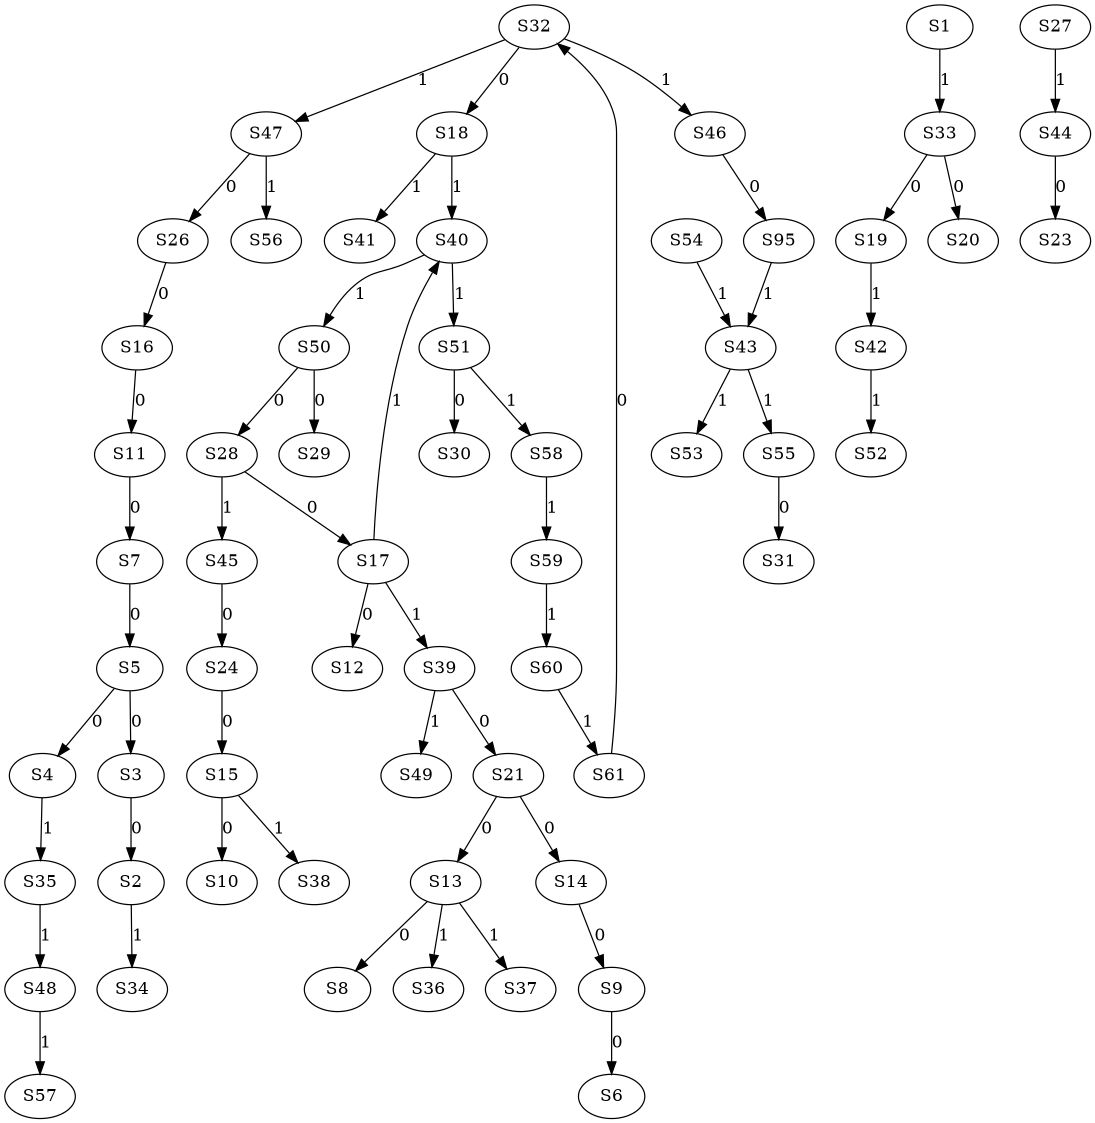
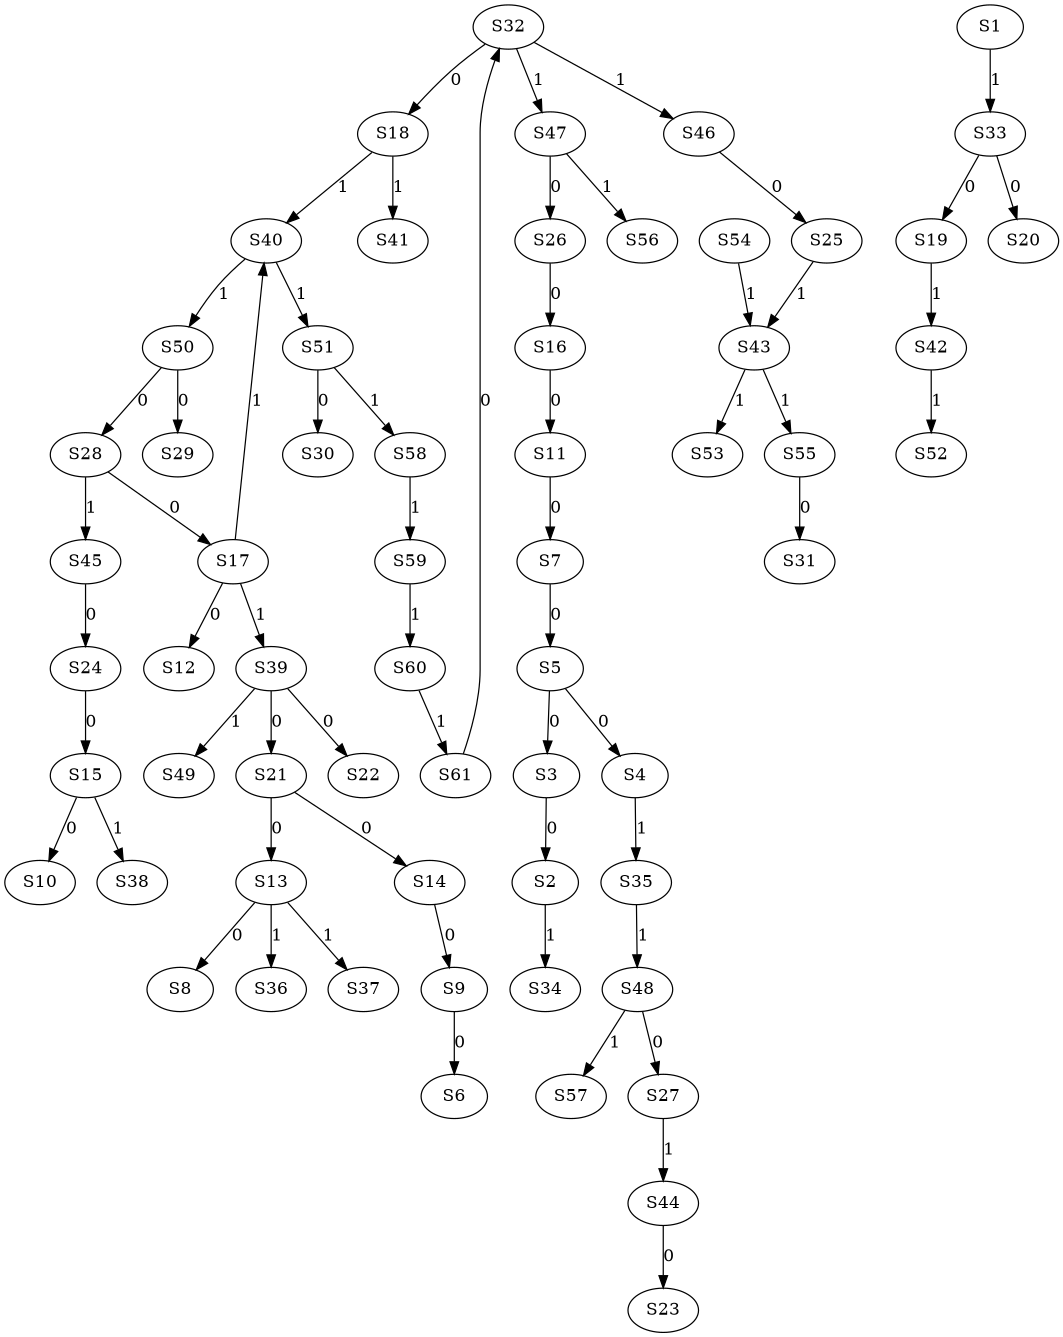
(779, 241) -> (827, 241)
none -> (363, 776)
none -> (649, 1037)
